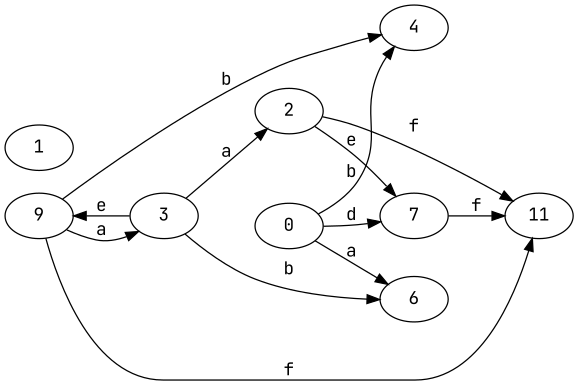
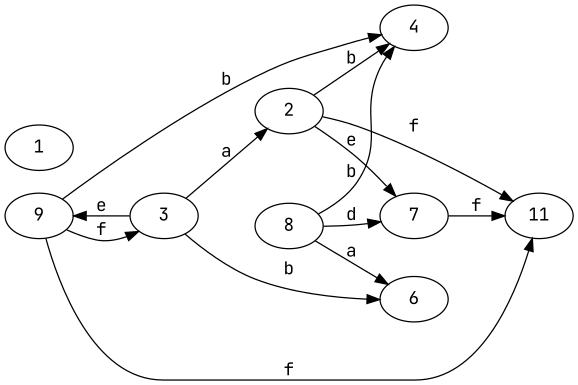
none -> (346, 73)
(289, 226) -> (289, 226)
(102, 230) -> (102, 230)
